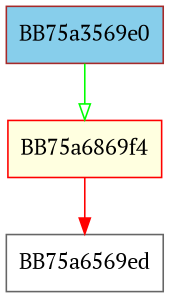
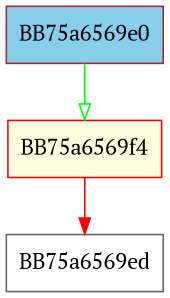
(85, 35) -> (85, 35)
(85, 149) -> (85, 149)
